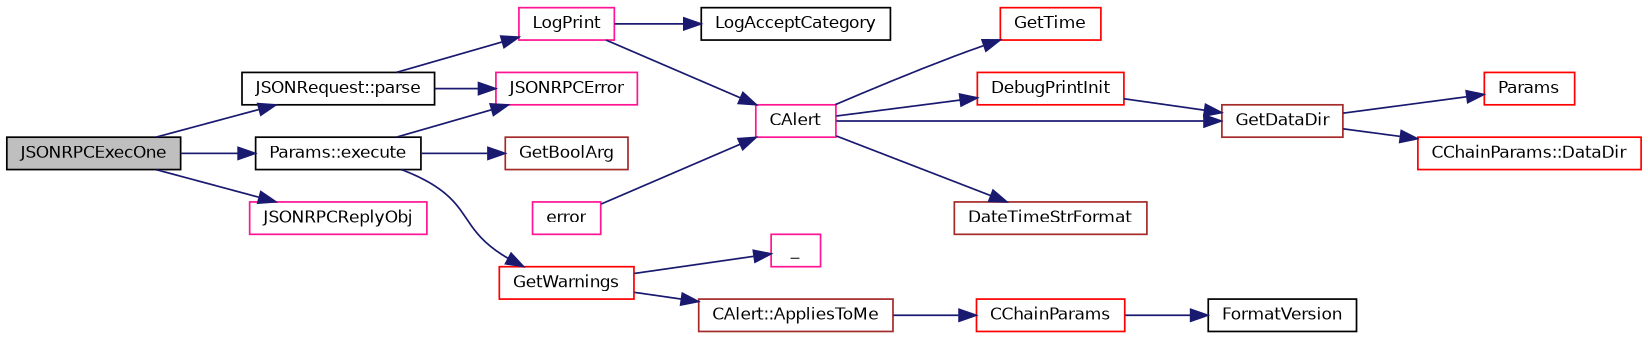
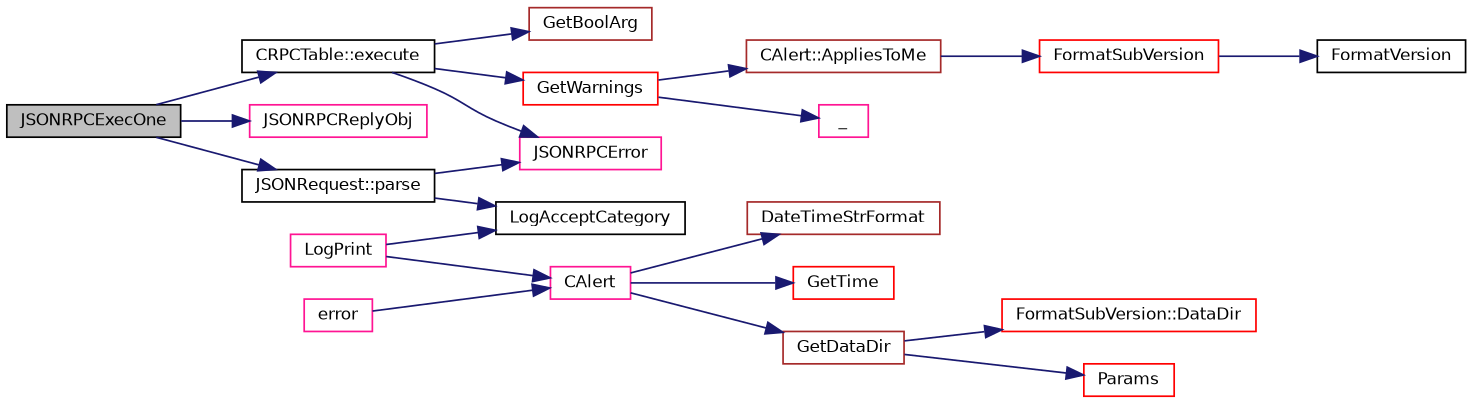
(449, 57) -> (456, 201)
(1051, 89) -> none
(338, 153) -> (338, 56)
(1529, 153) -> (1129, 315)
(1051, 315) -> (1129, 56)
